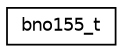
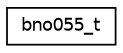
(61, 26) -> (61, 26)
